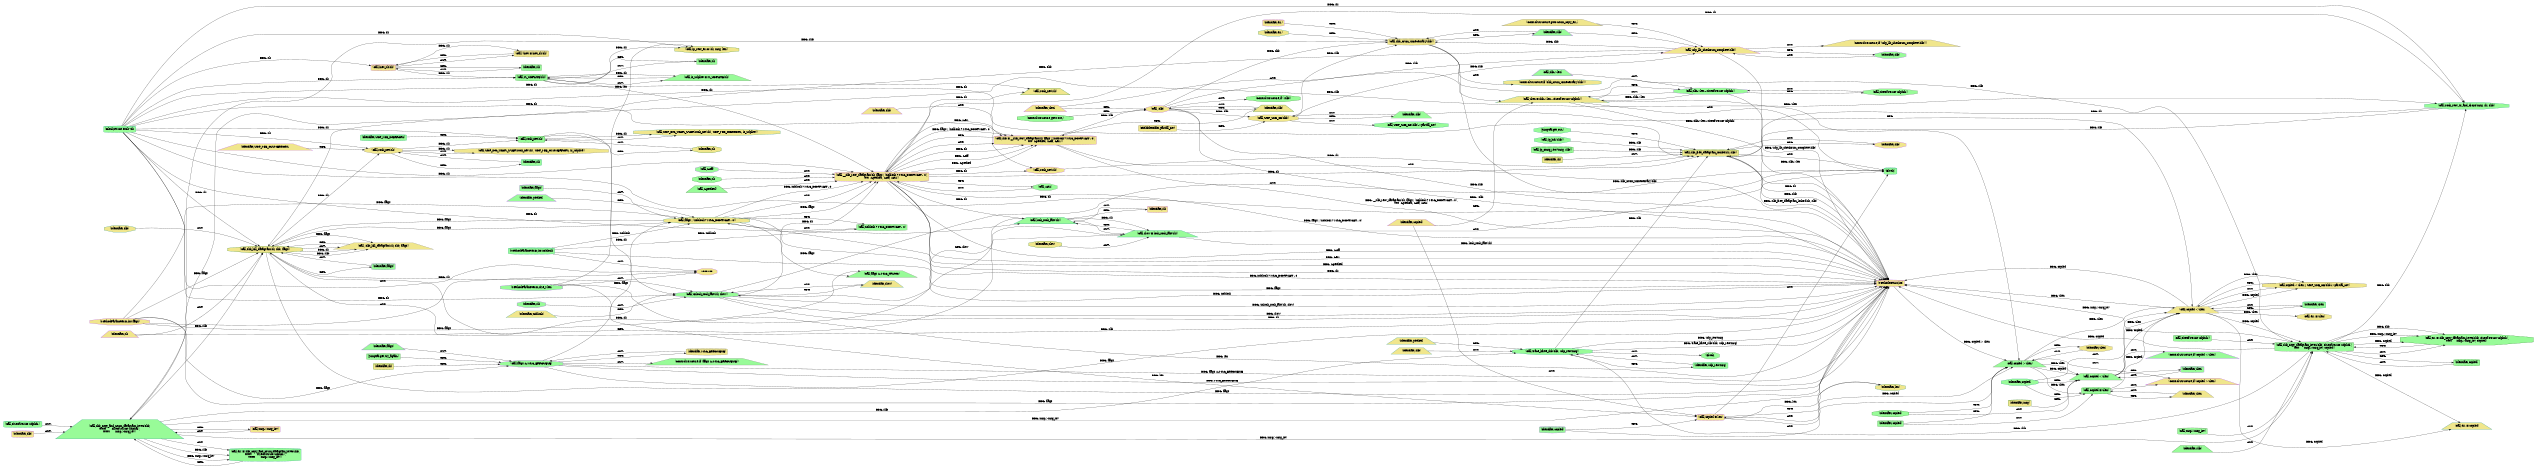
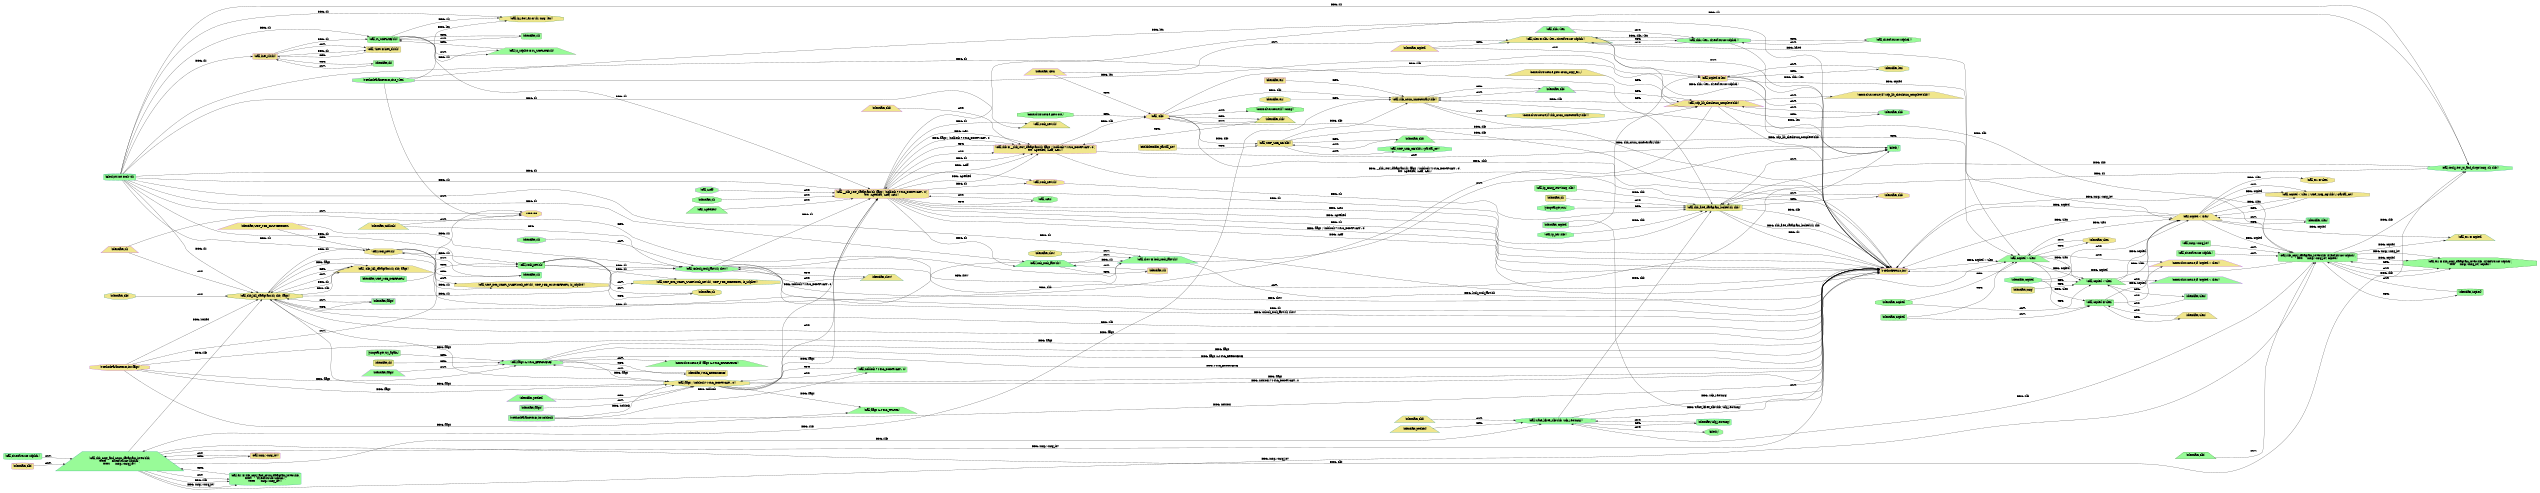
(1273, 98) -> (1275, 110)
(1790, 105) -> (1794, 48)
(1273, 118) -> (1275, 143)
(1106, 227) -> none
(531, 251) -> (531, 418)
(623, 264) -> (469, 219)
(201, 274) -> (201, 320)
(338, 300) -> (487, 249)
